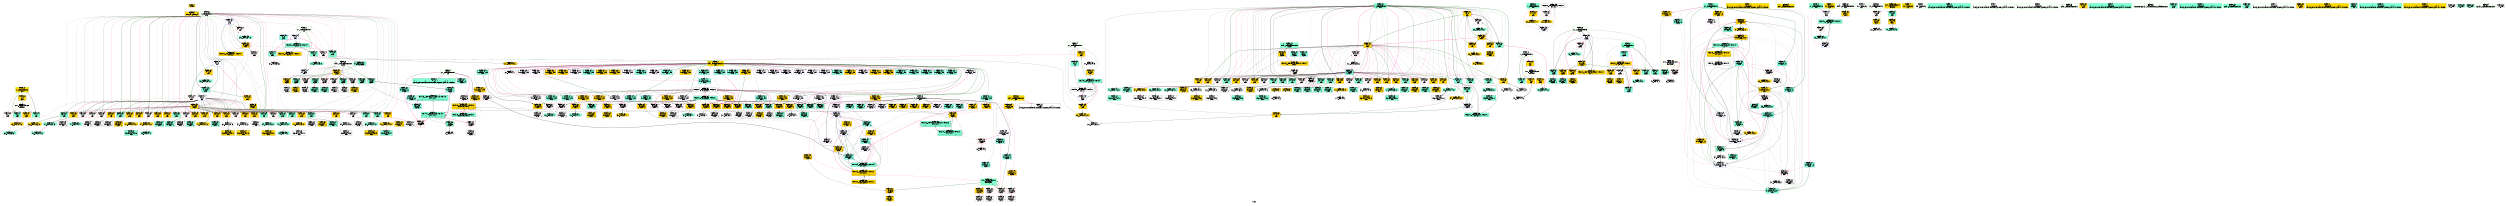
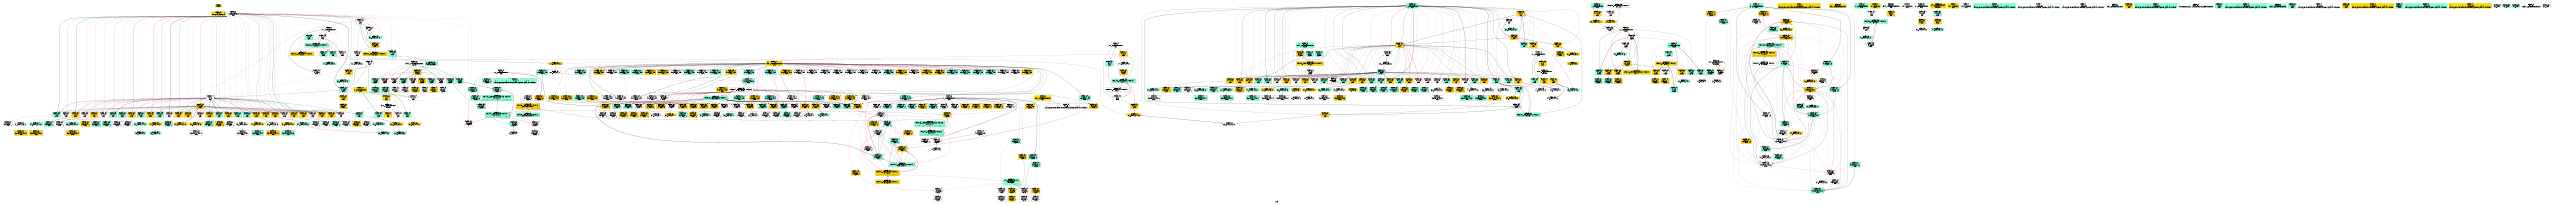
none -> (107, 124)
